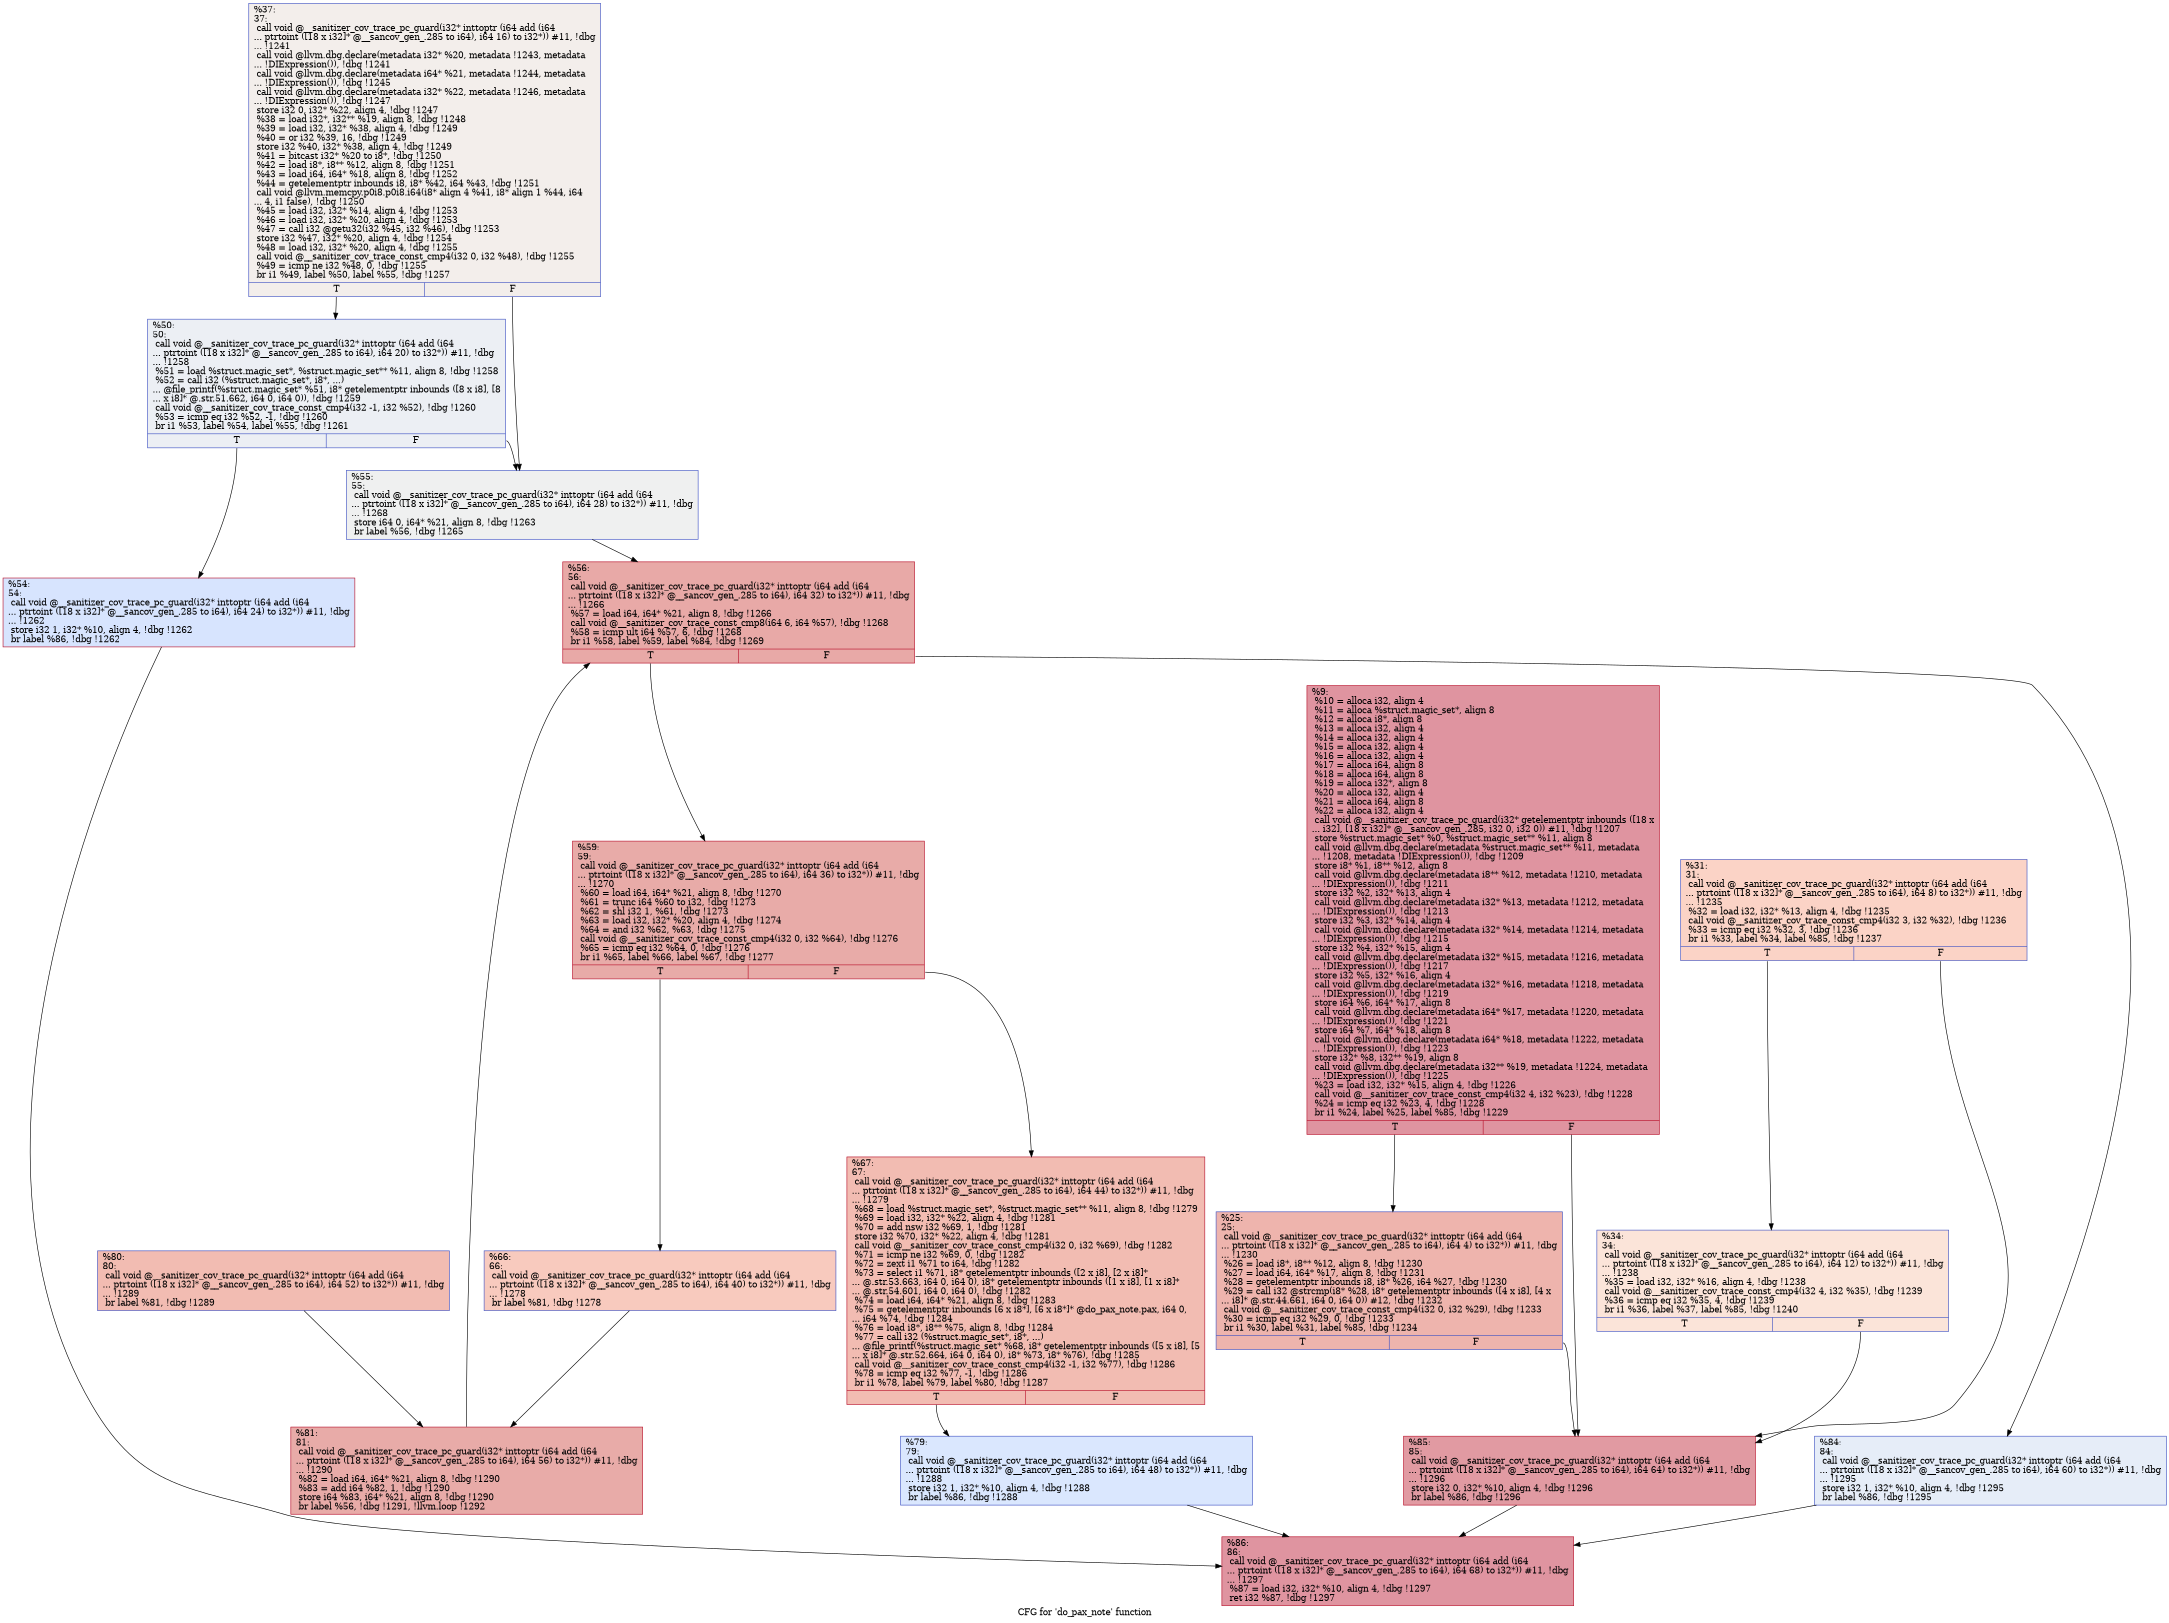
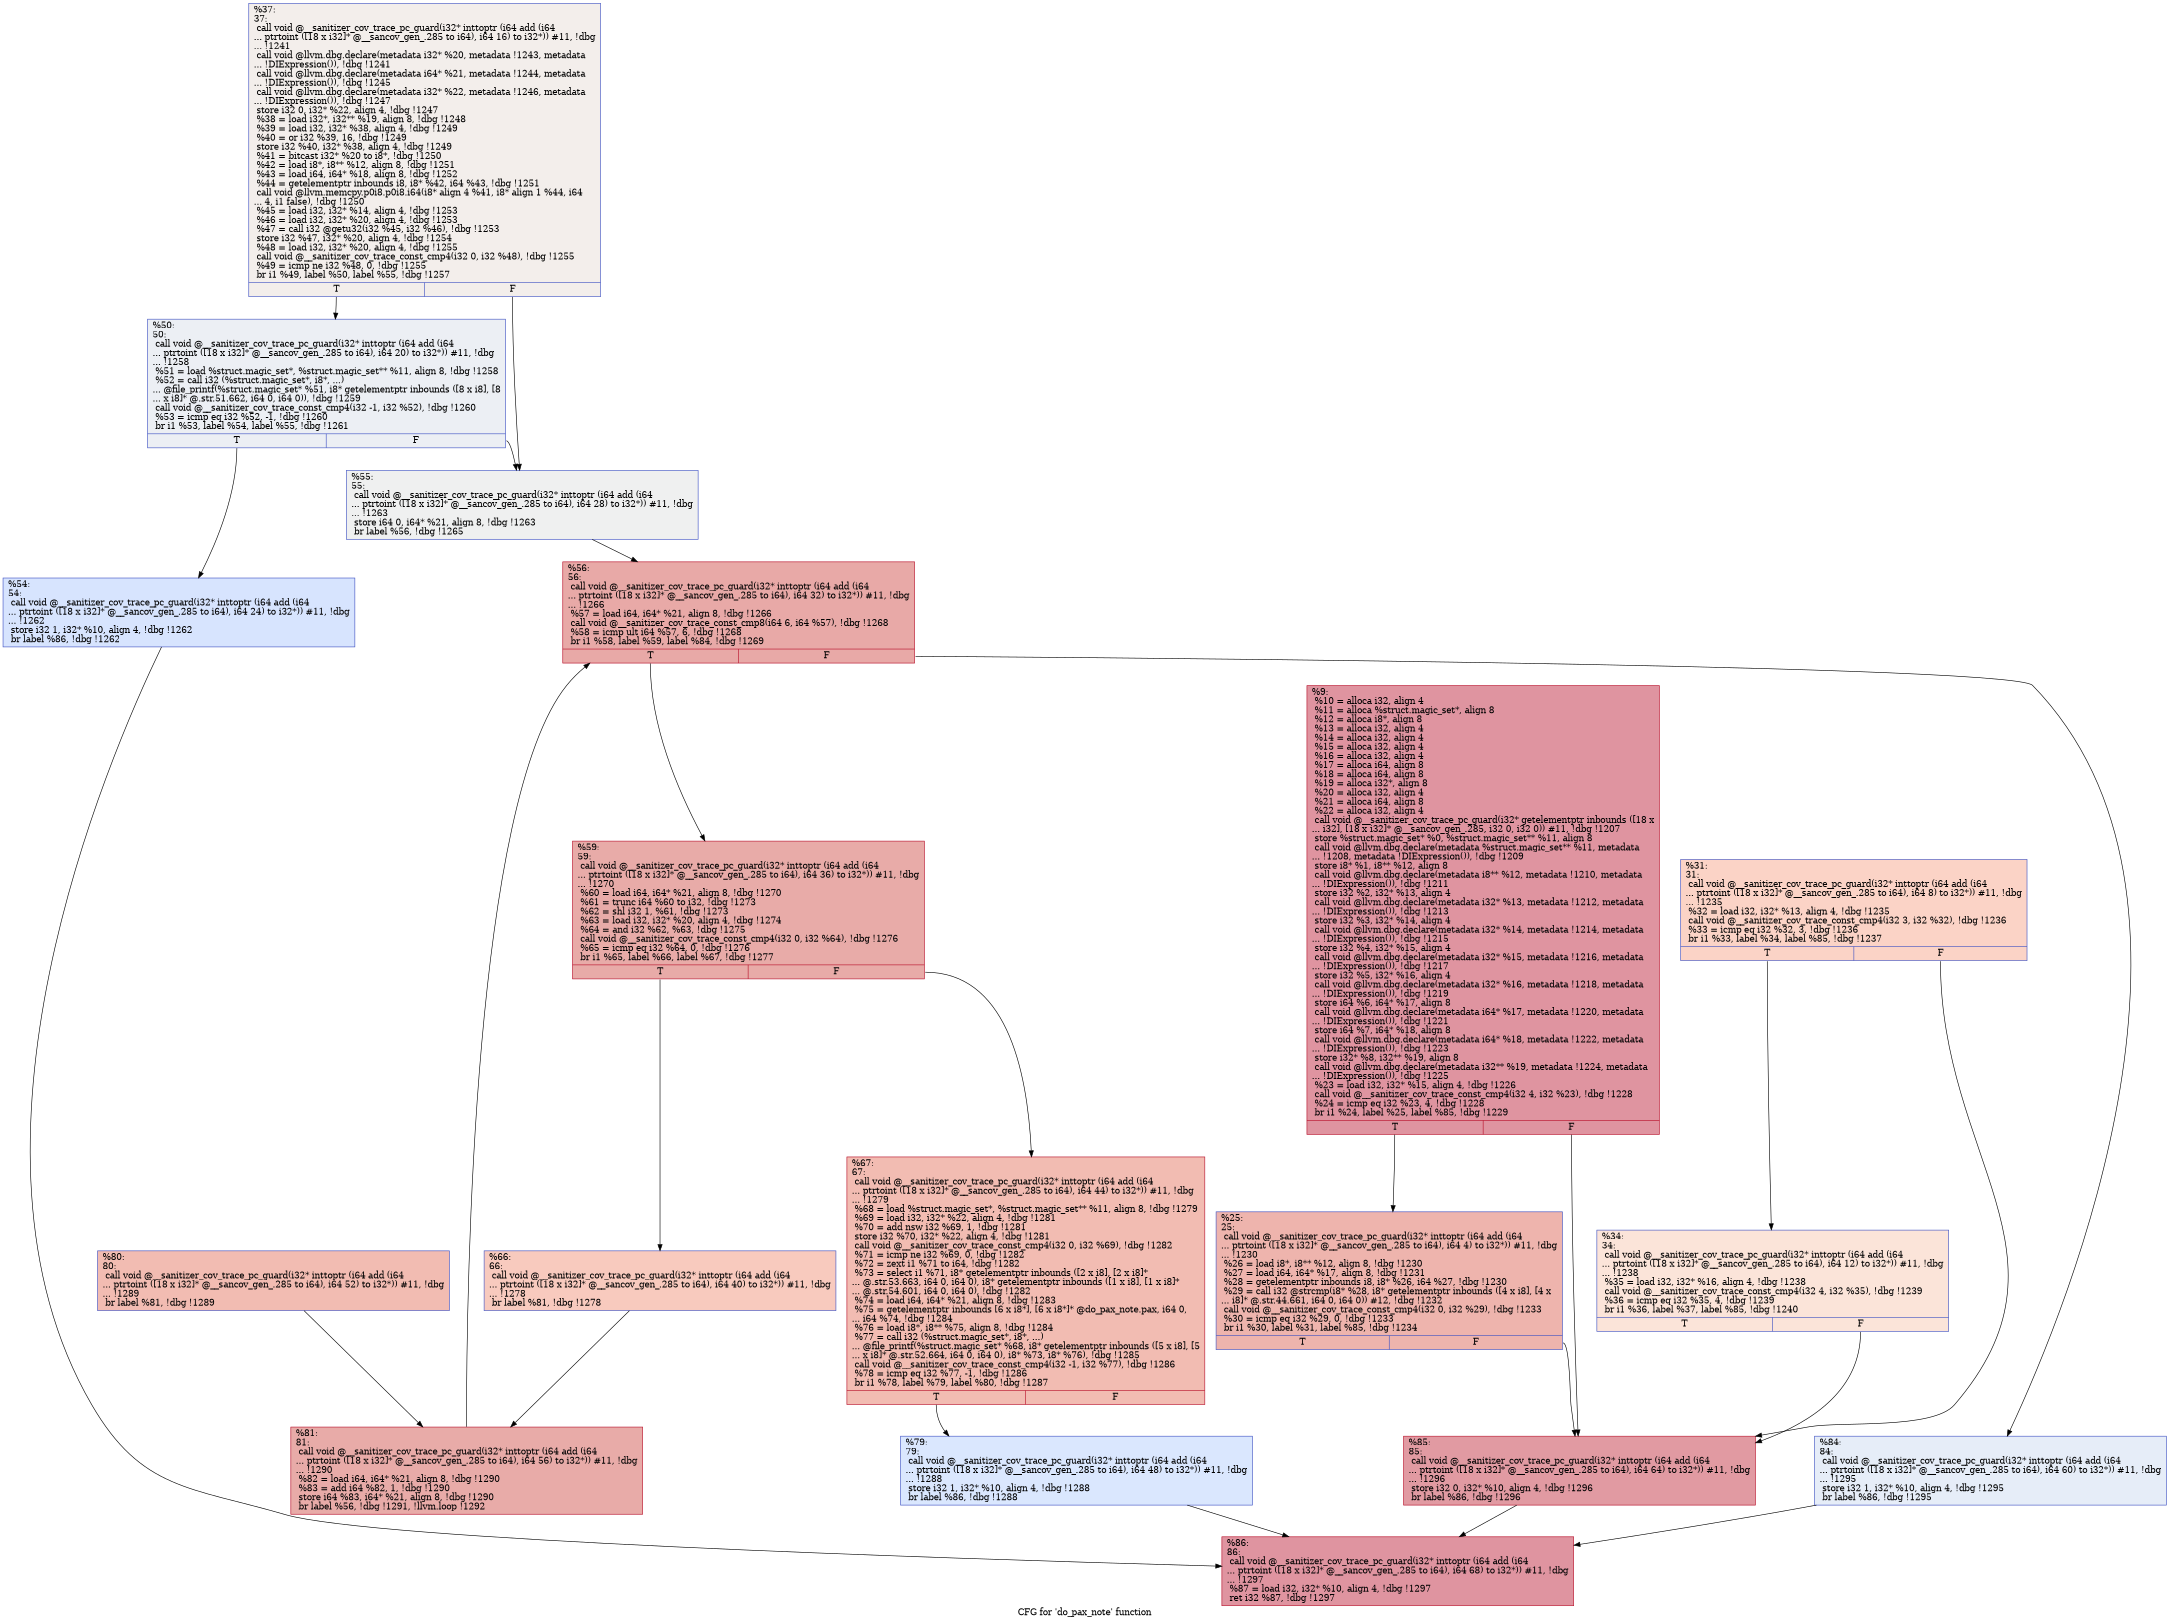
(370, 514) -> (370, 514)
(179, 612) -> (179, 612)
